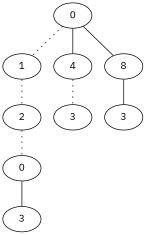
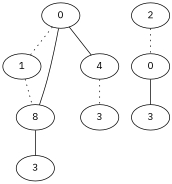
(22, 92) -> (29, 92)
